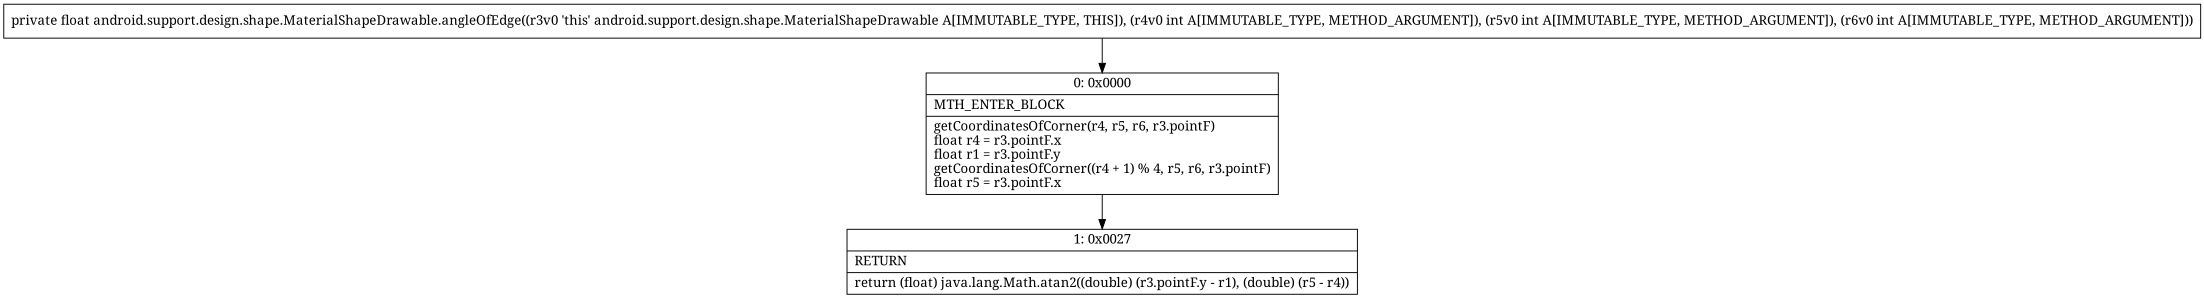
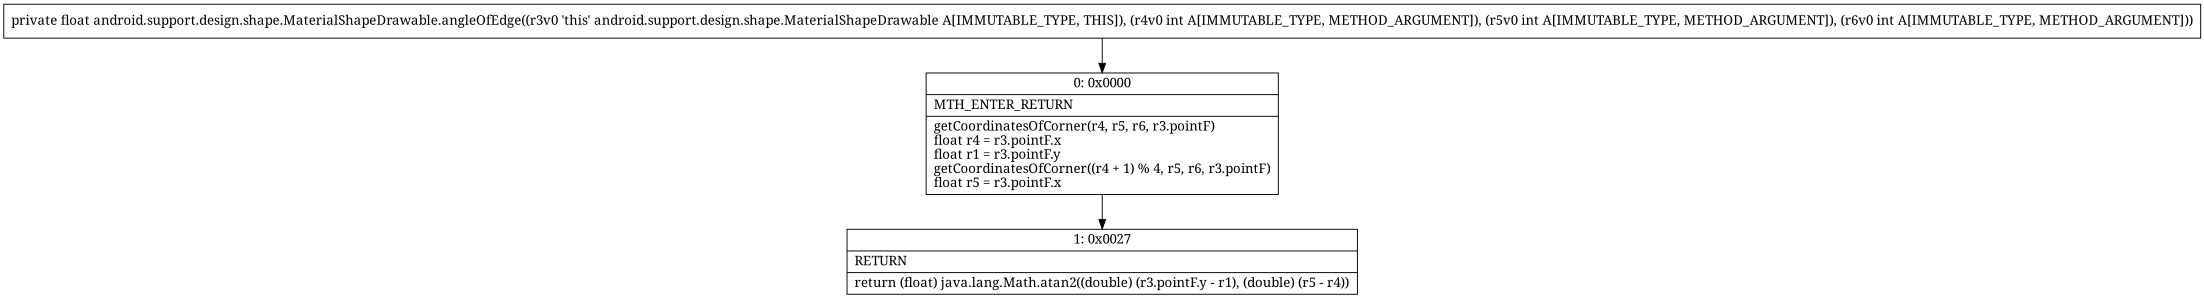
(999, 105) -> (1003, 105)
